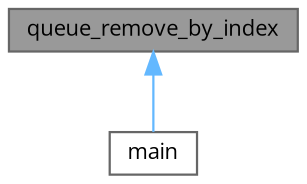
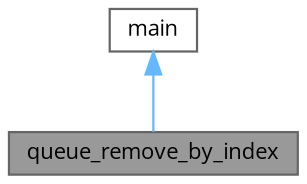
(153, 103) -> (153, 103)
